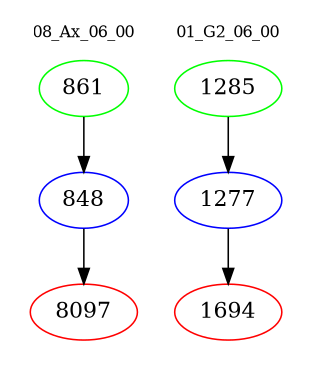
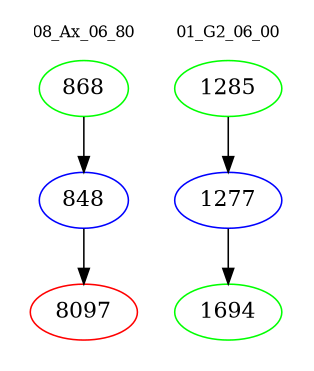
(84, 33) -> (84, 33)
(84, 89) -> (84, 89)
(228, 312) -> (228, 312)
